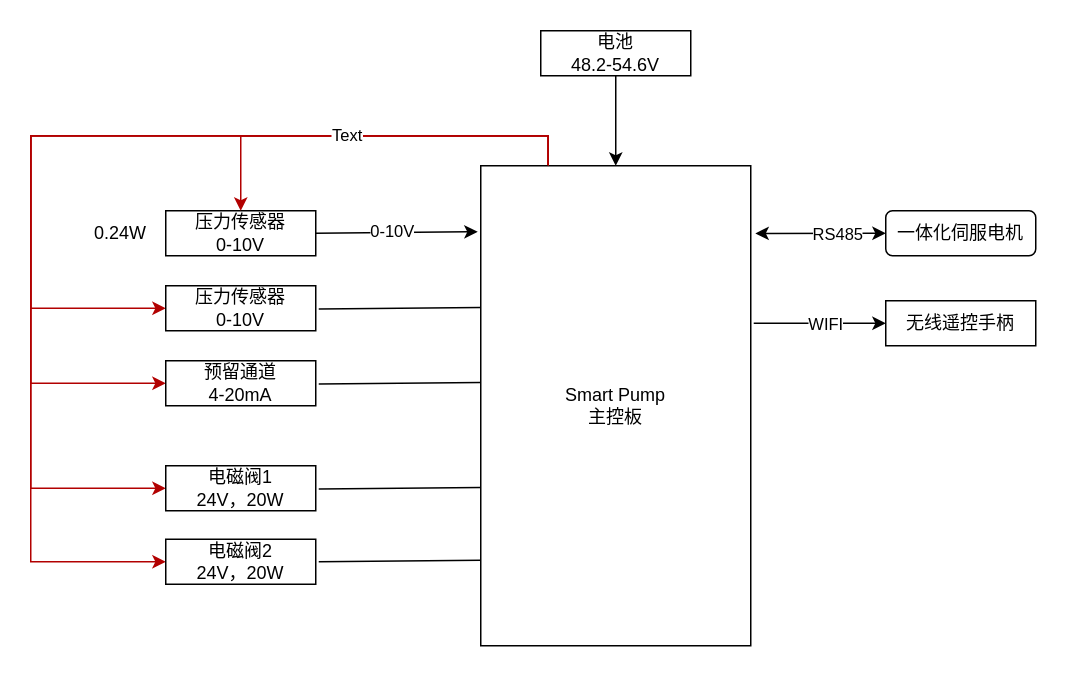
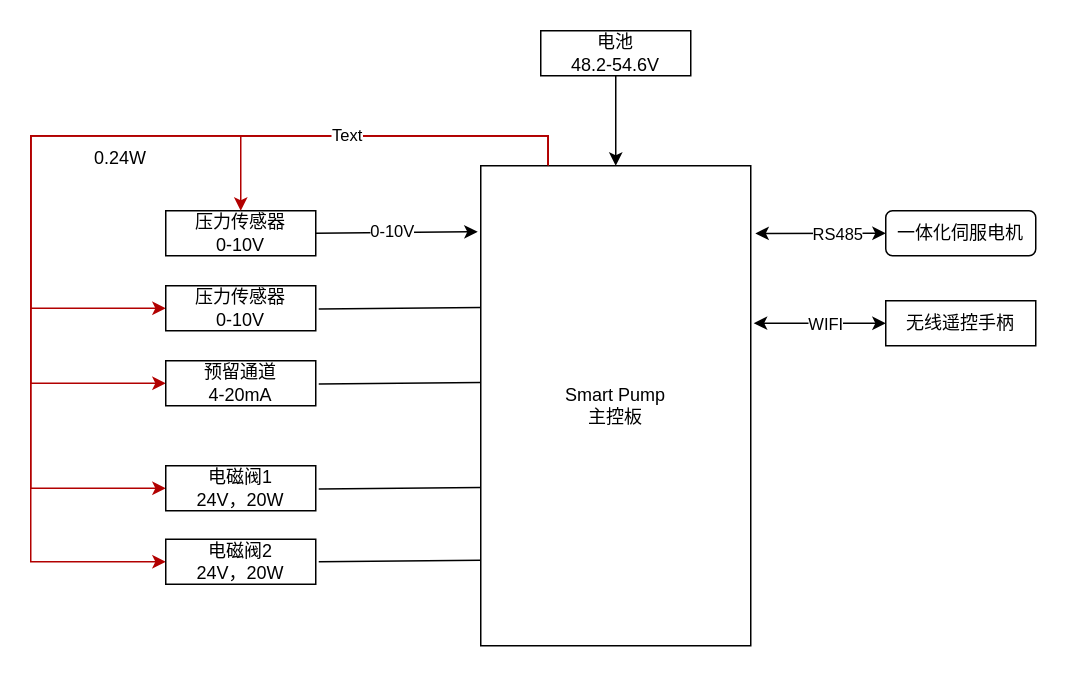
(121, 233) -> (121, 158)
(760, 323) -> (765, 323)
